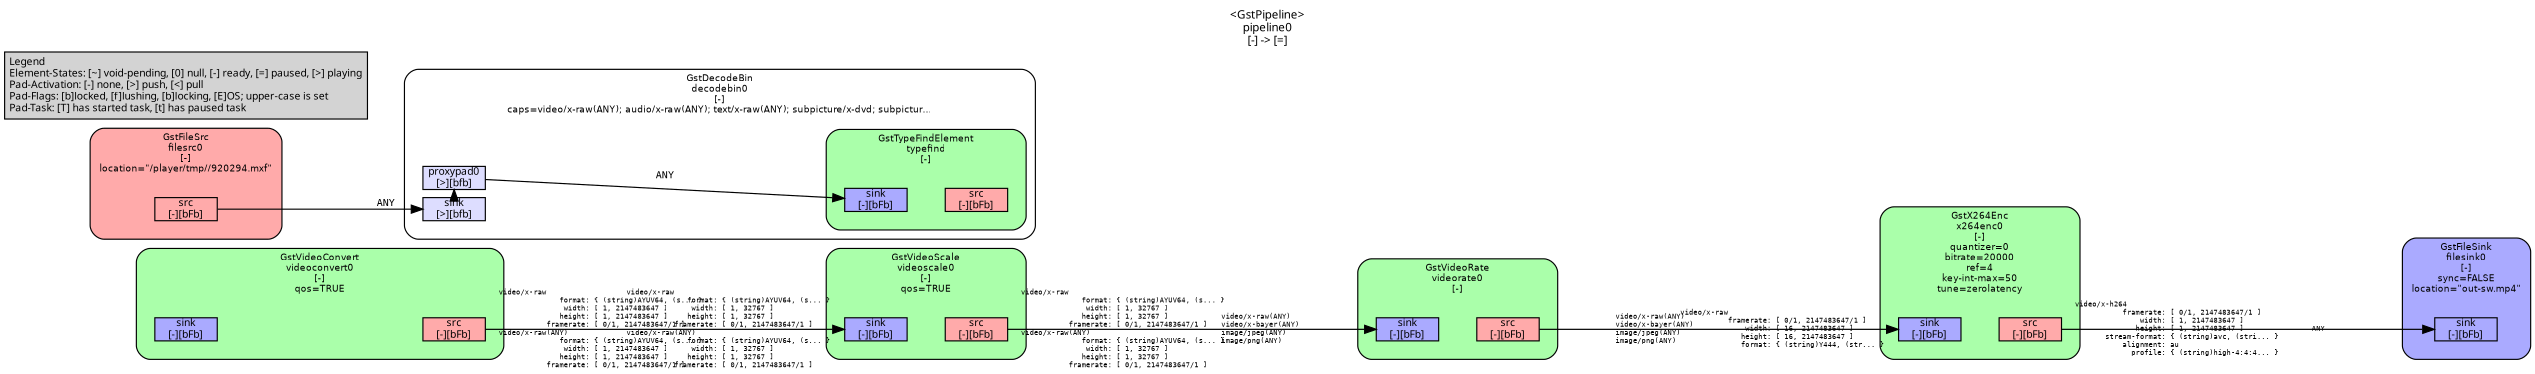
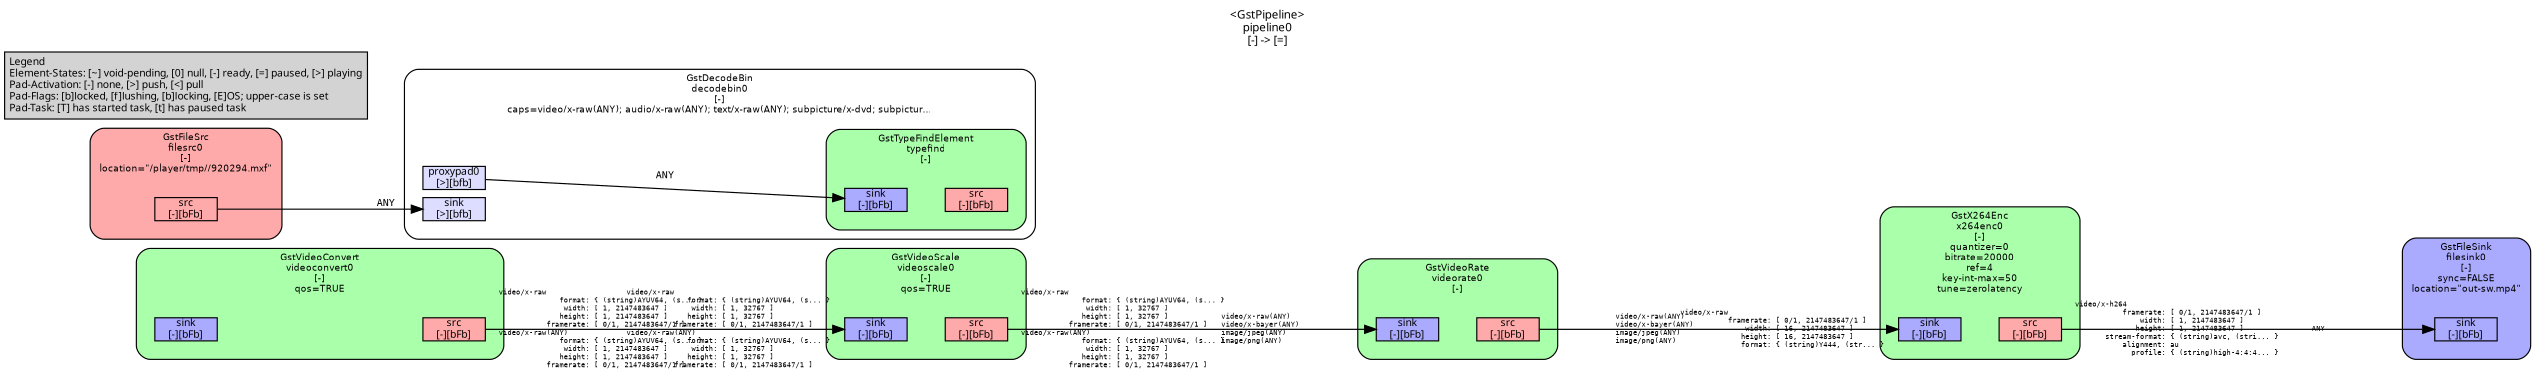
(454, 197) -> none
